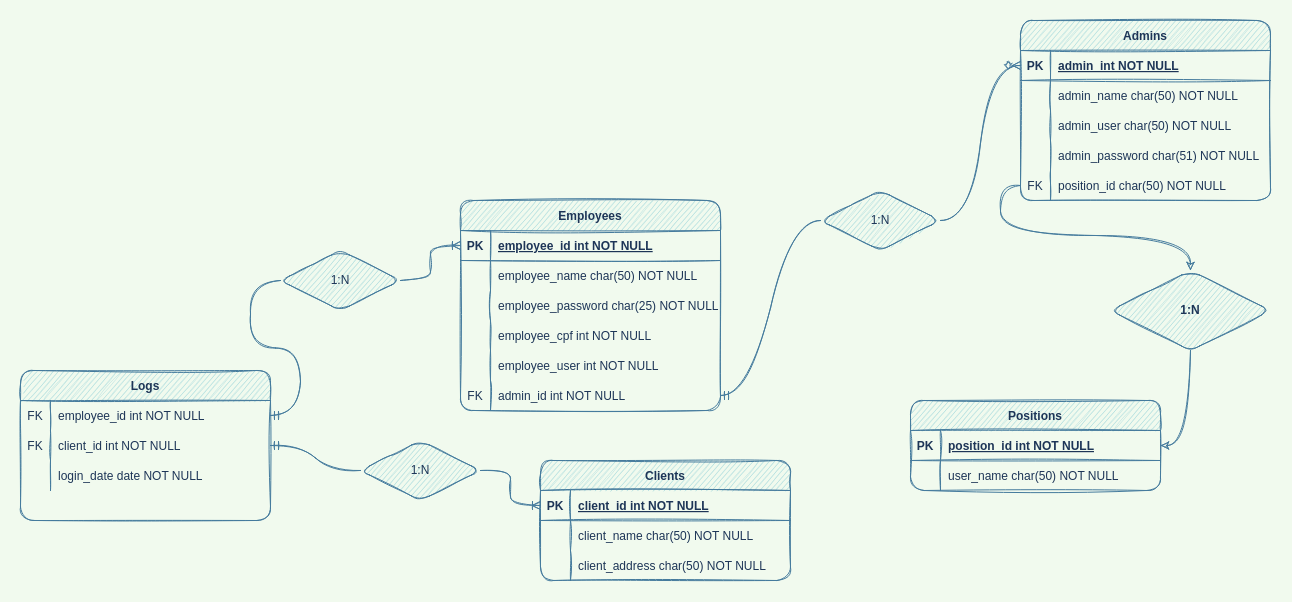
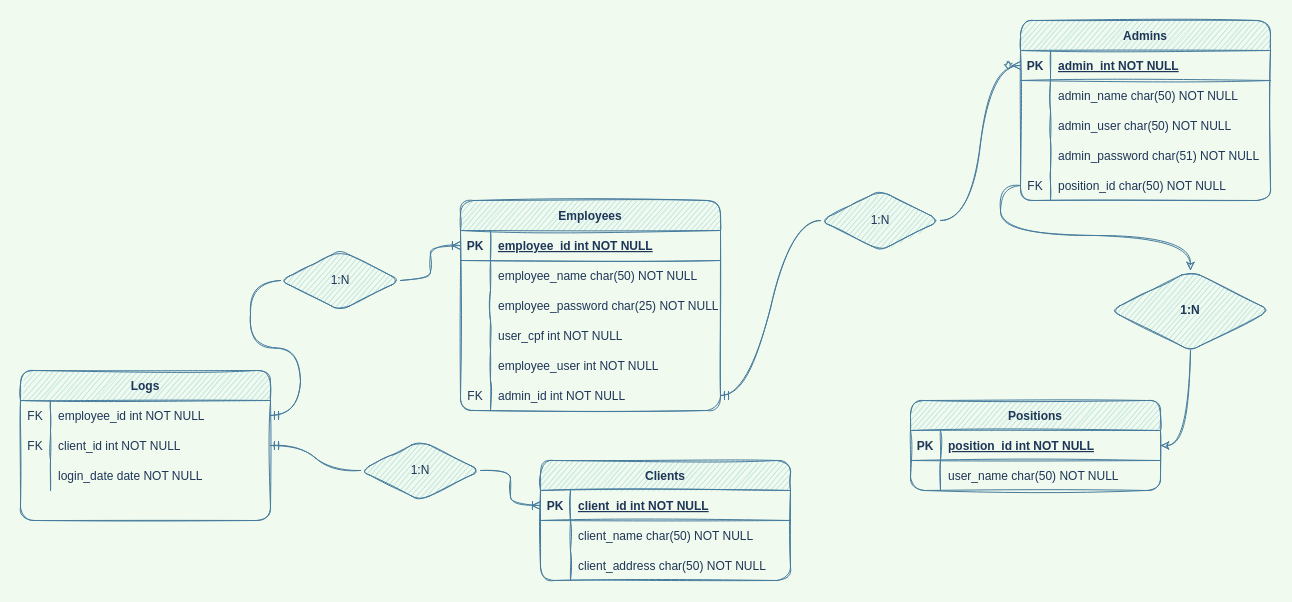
(574, 336) -> (562, 336)
